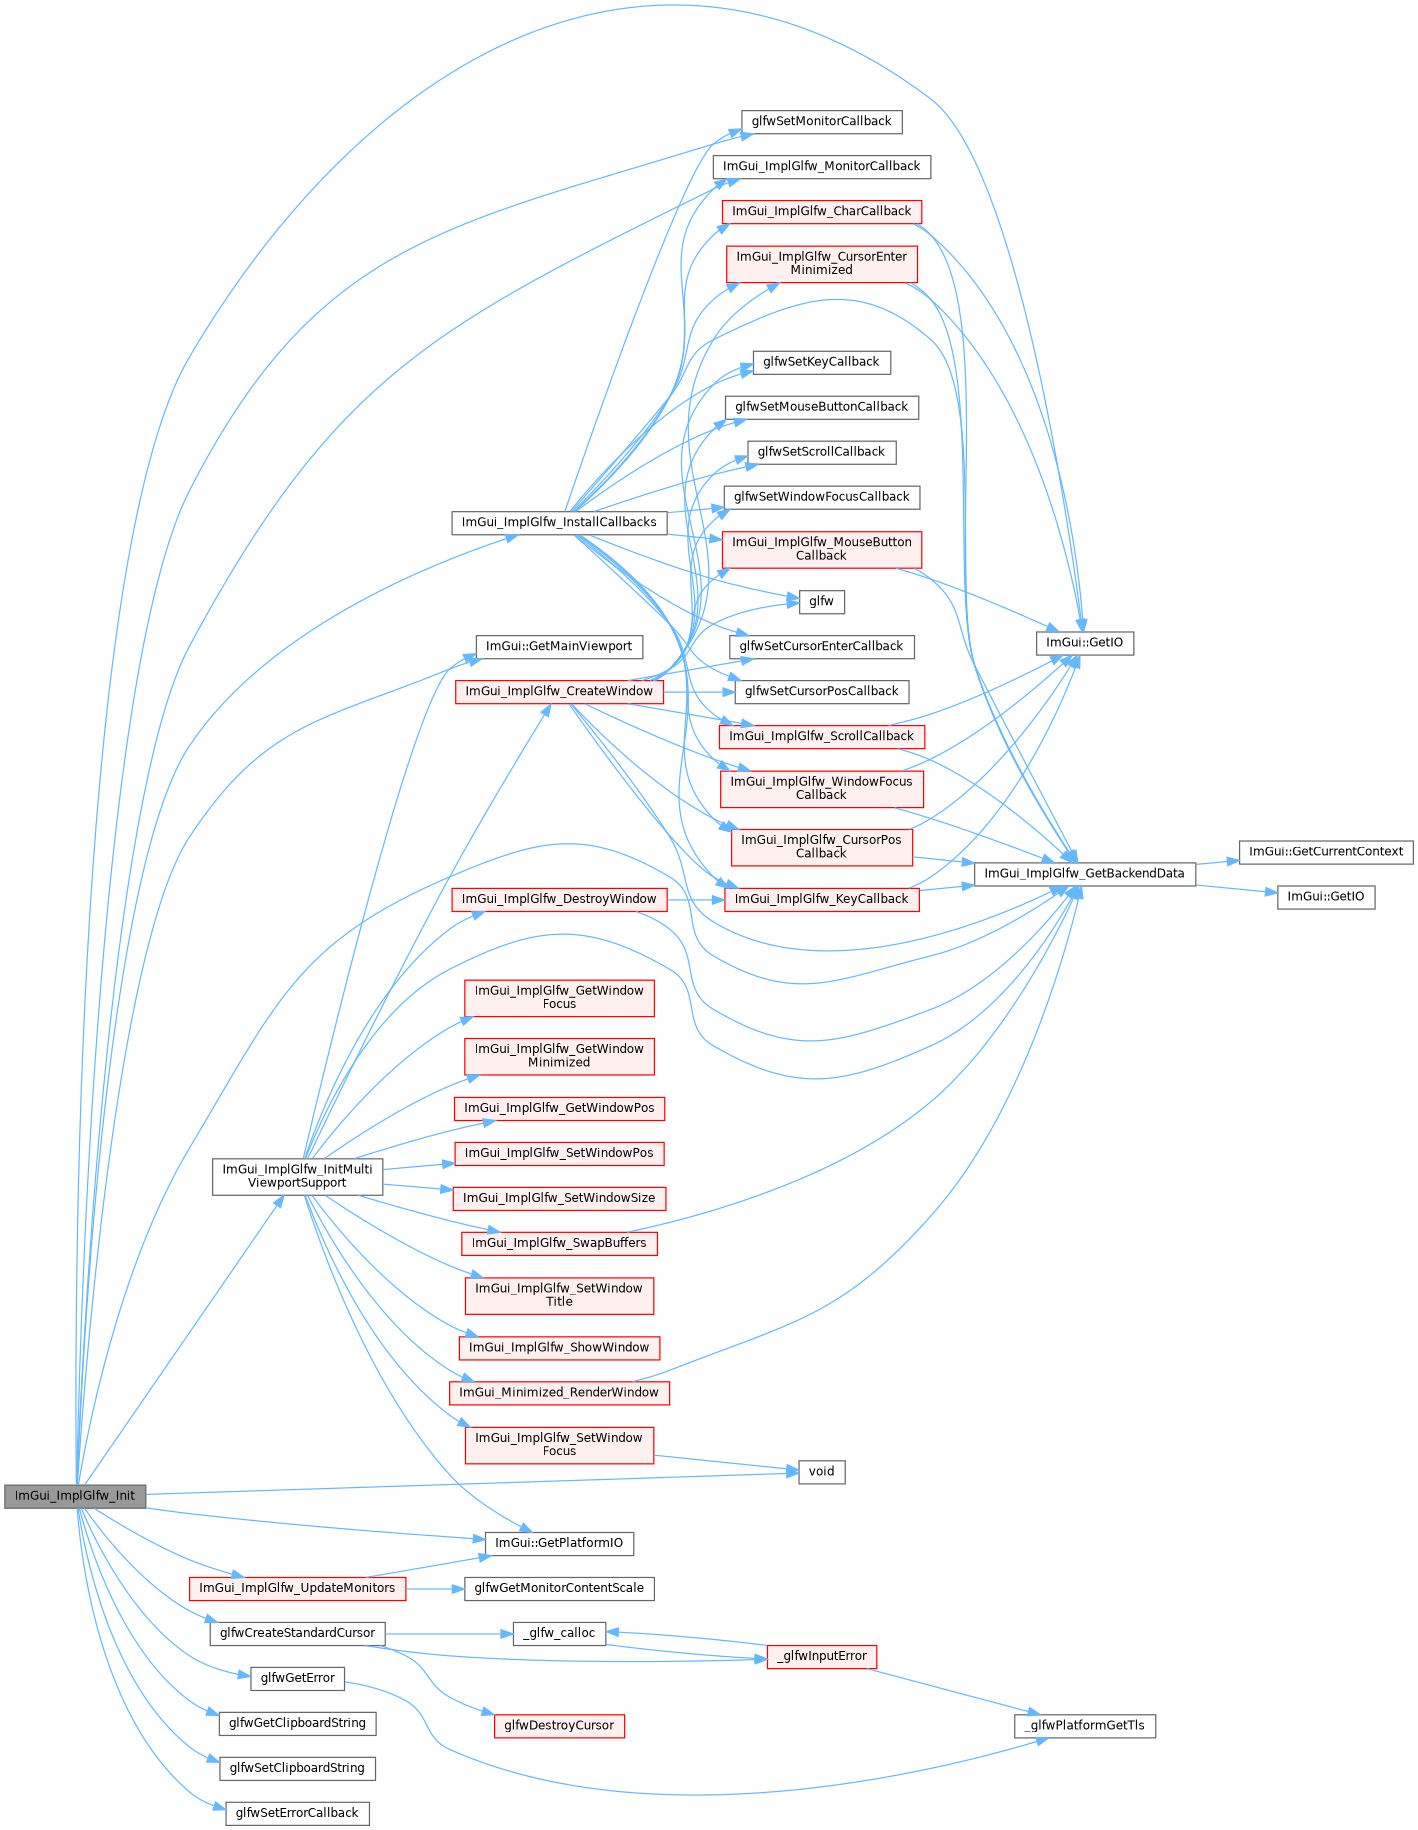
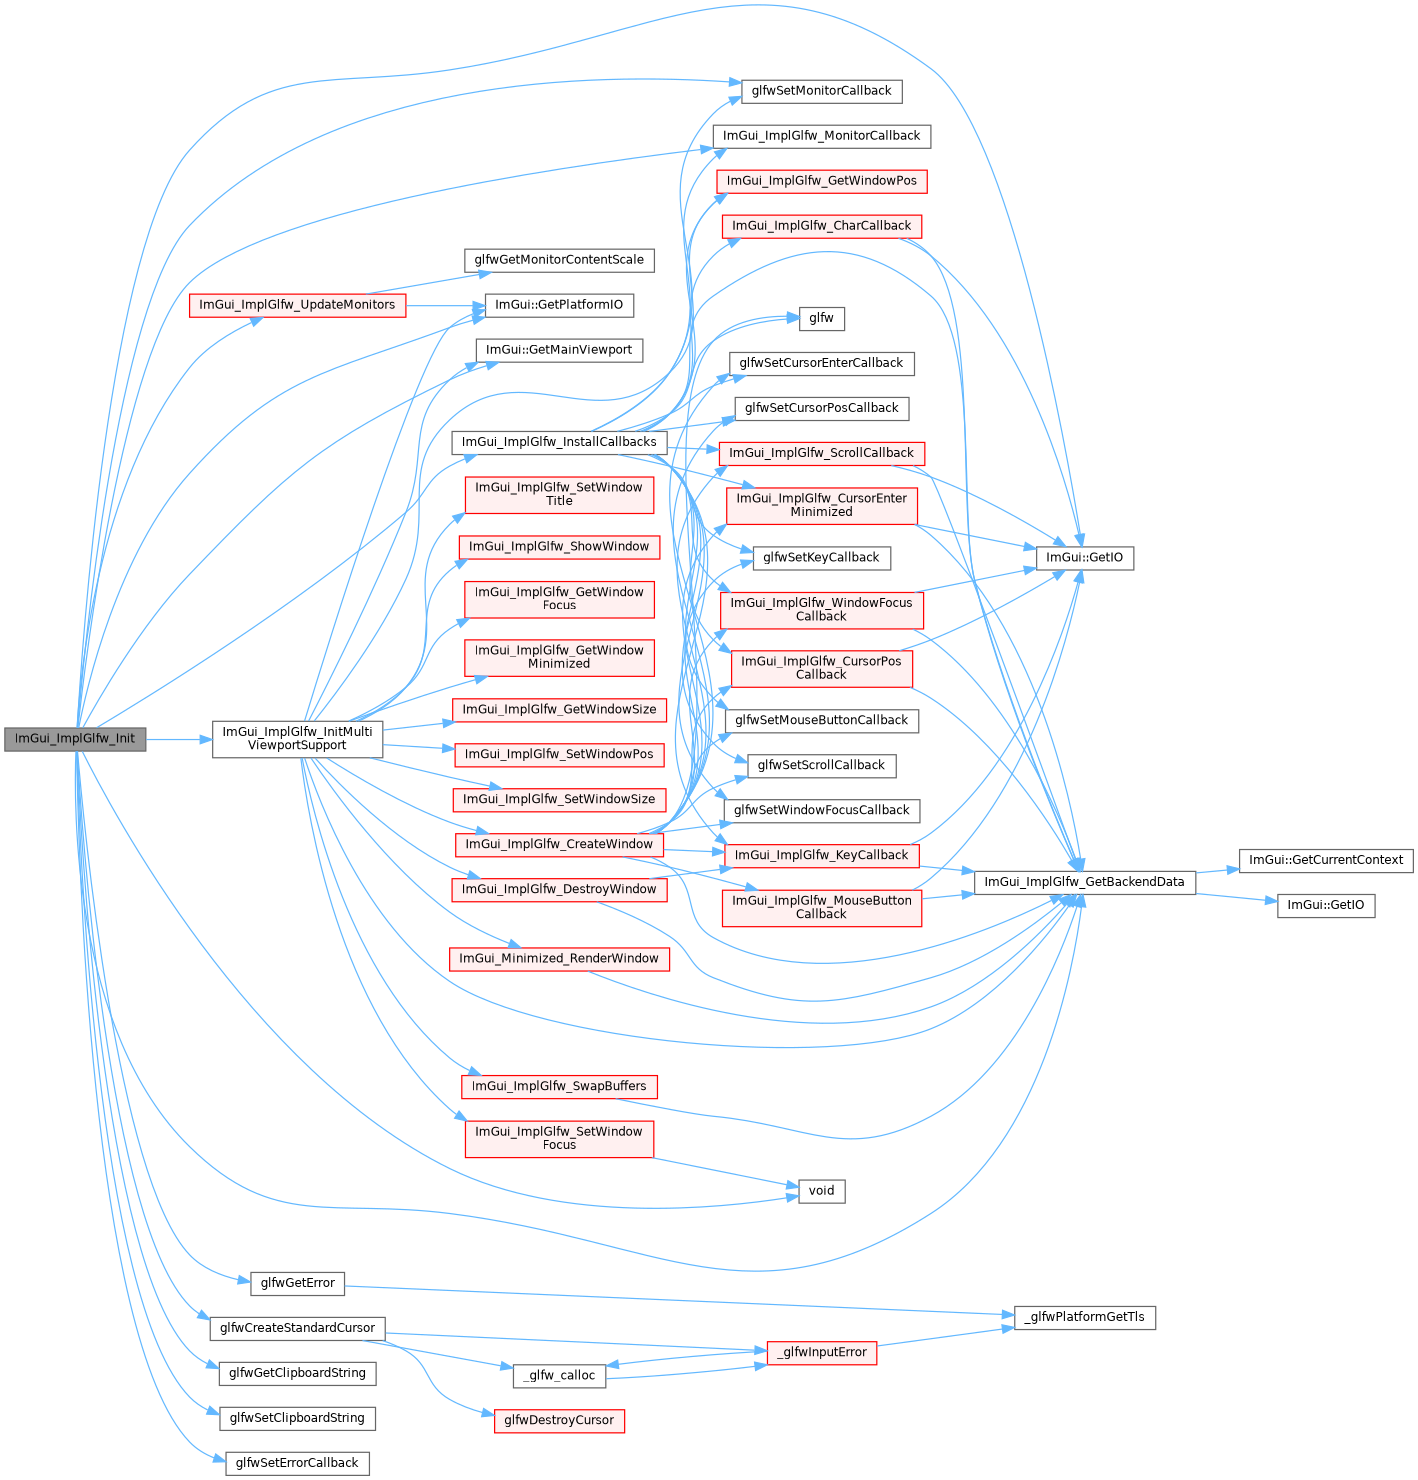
(681, 536) -> (693, 321)
none -> (560, 710)
